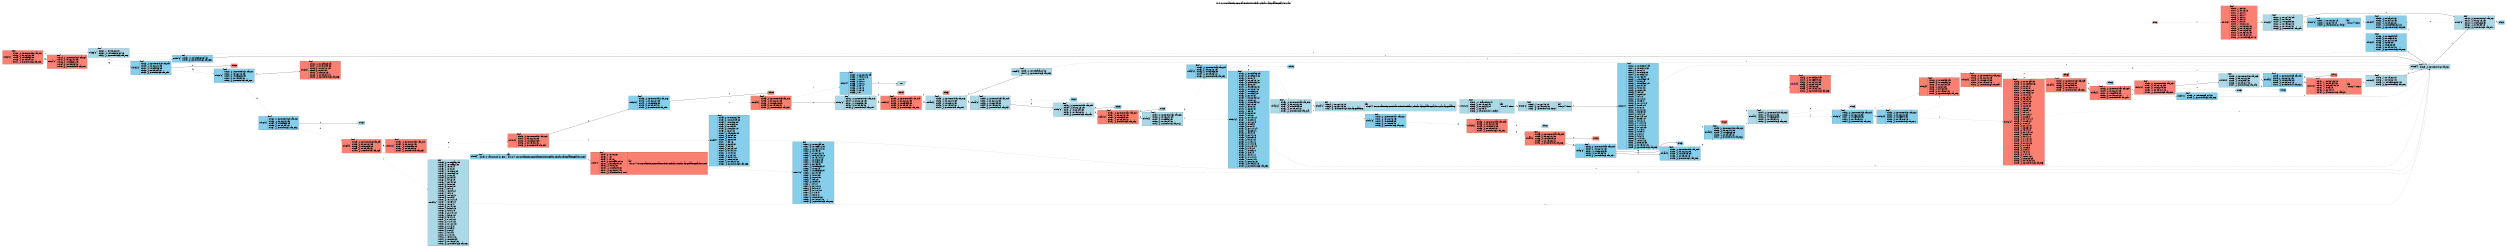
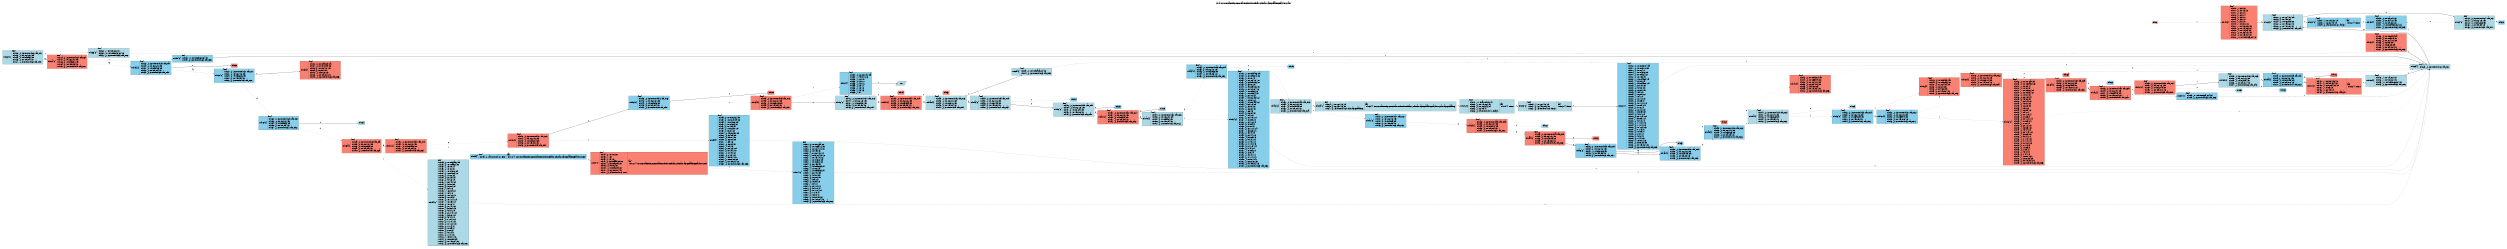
(2386, 43) -> (2386, 43)
(2450, 47) -> (2375, 31)
(23, 57) -> (23, 57)
